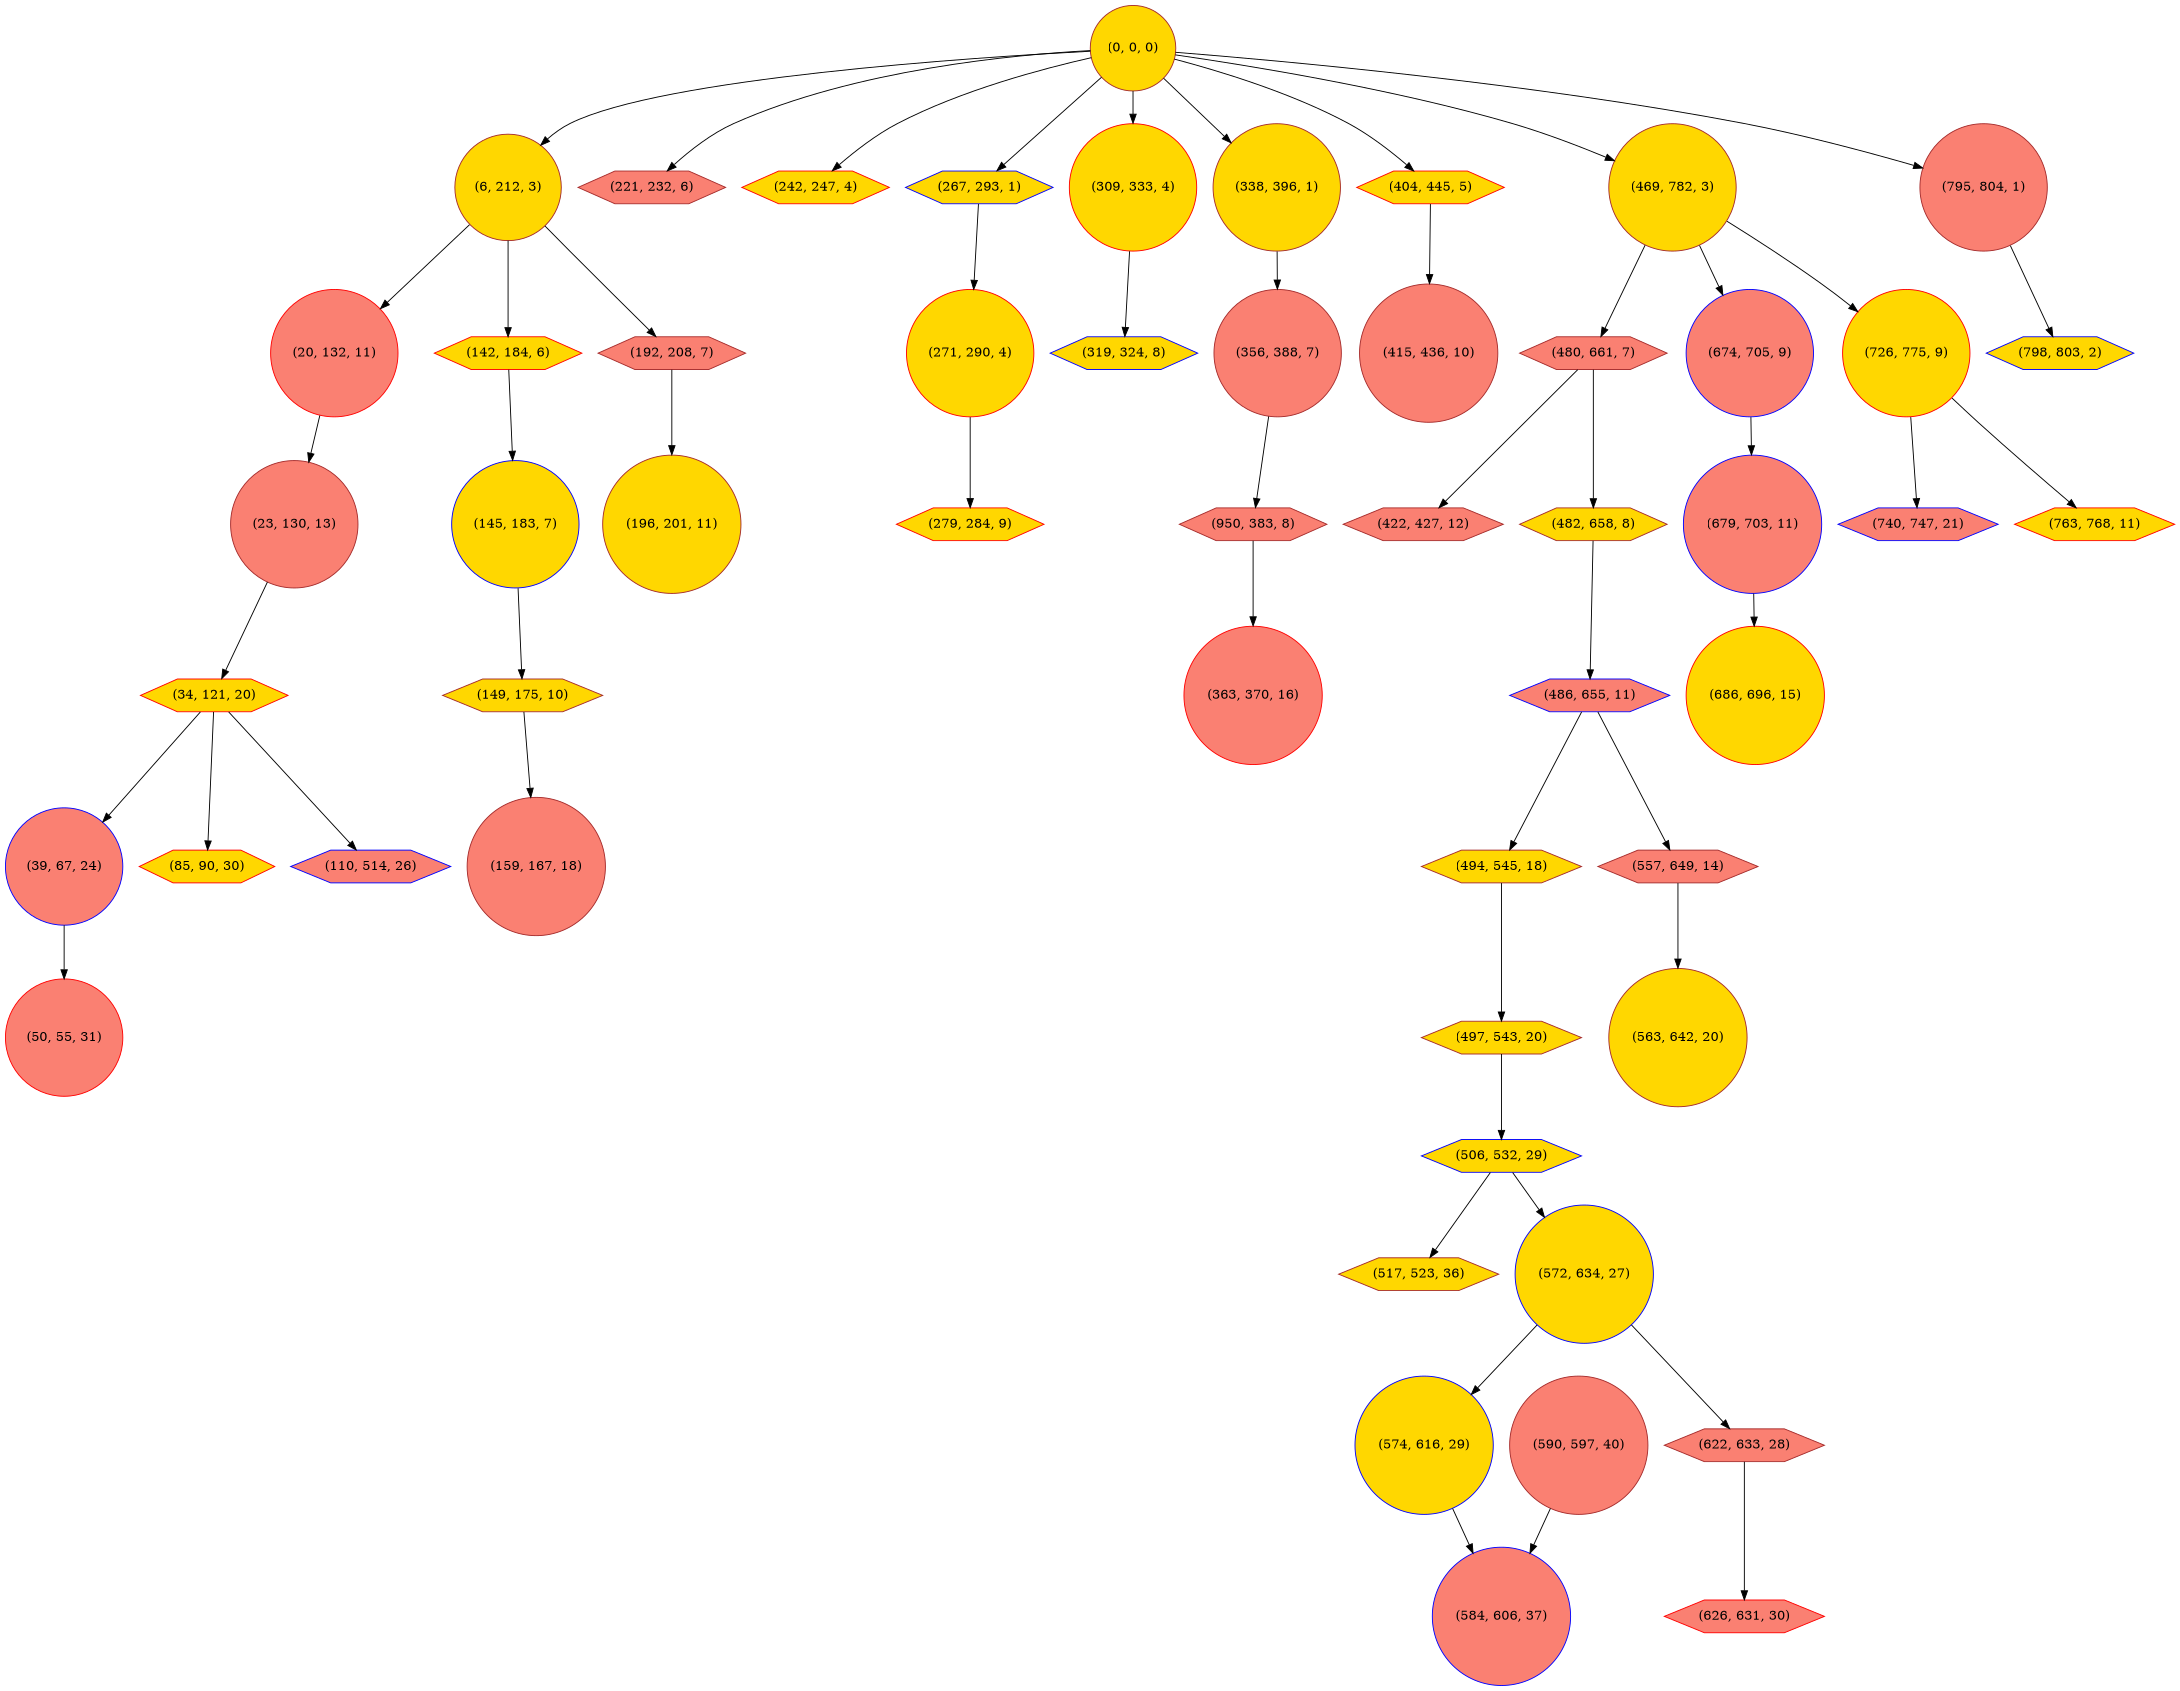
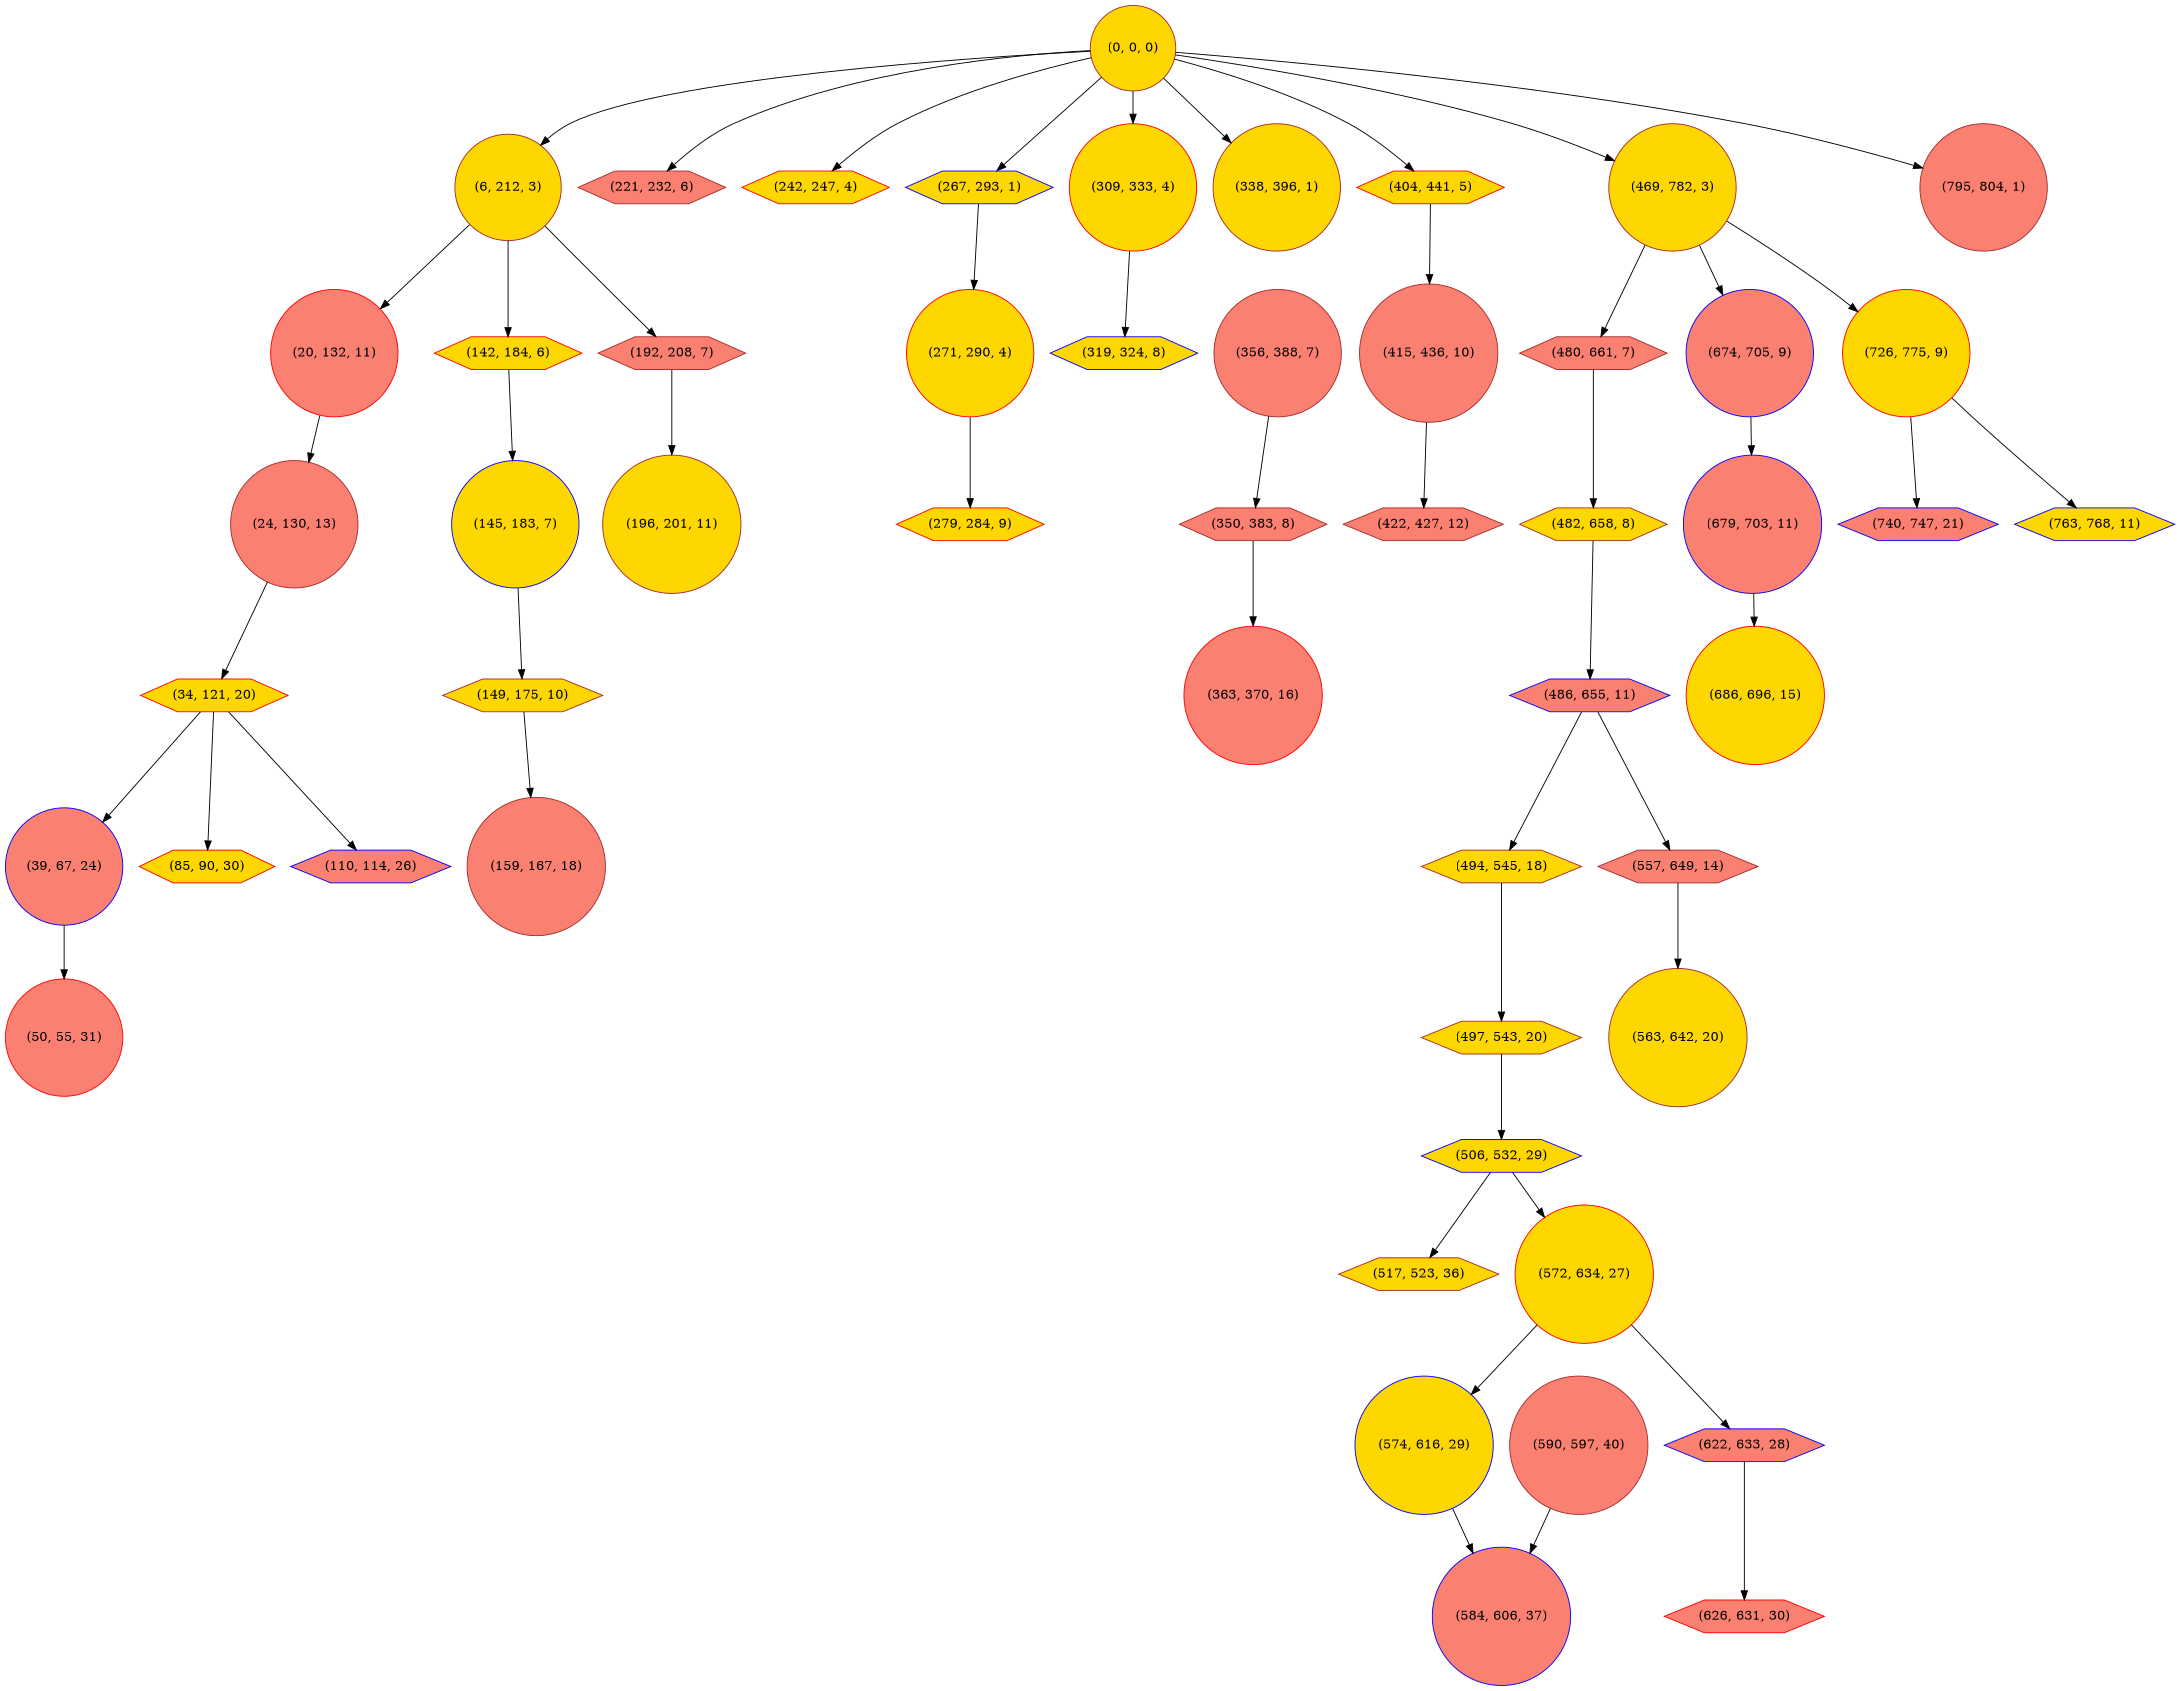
(1431, 187) -> (1431, 187)
(1277, 266) -> none
(2060, 353) -> none
(1512, 435) -> (1425, 460)
(294, 524) -> (294, 524)
(1253, 524) -> (1253, 524)
(2095, 524) -> (2095, 524)
(371, 867) -> (371, 867)
(1584, 1274) -> (1584, 1274)
(1744, 1445) -> (1744, 1445)
